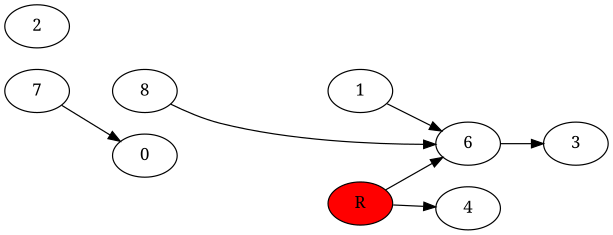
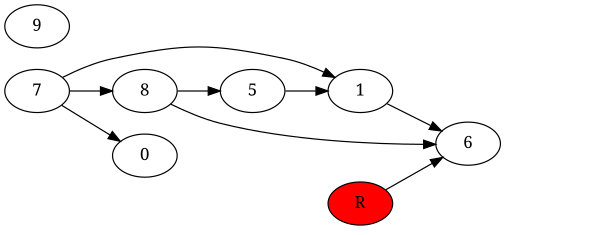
(37, 26) -> (37, 26)
none -> (193, 47)
none -> (85, 91)
none -> (253, 91)
(576, 144) -> none
(468, 208) -> none
